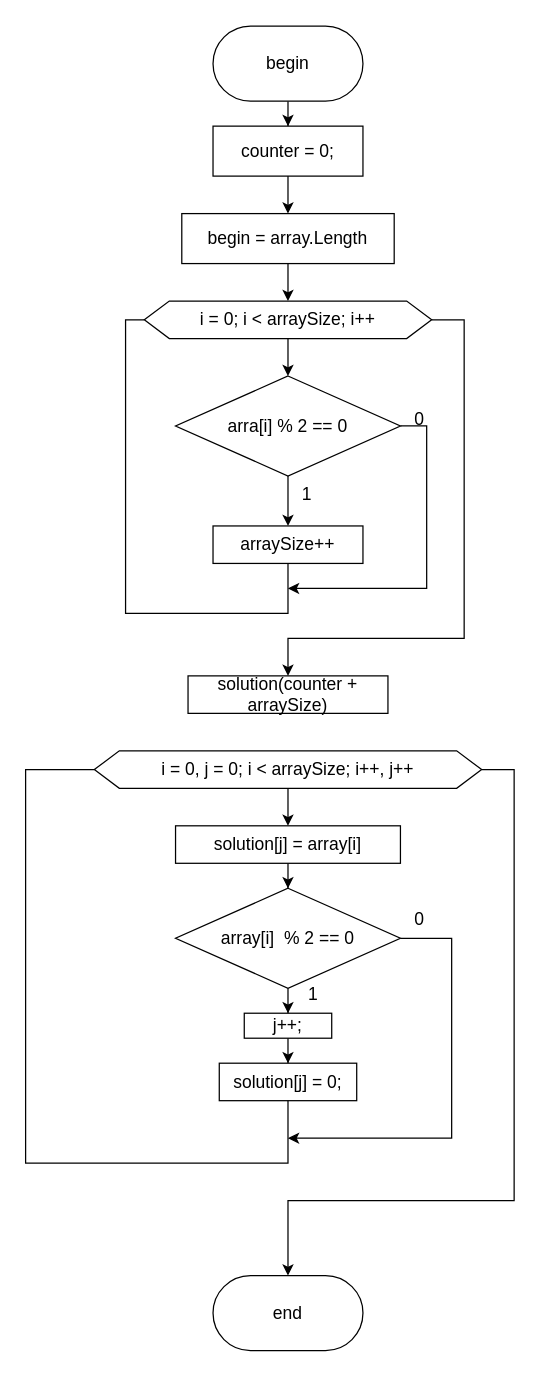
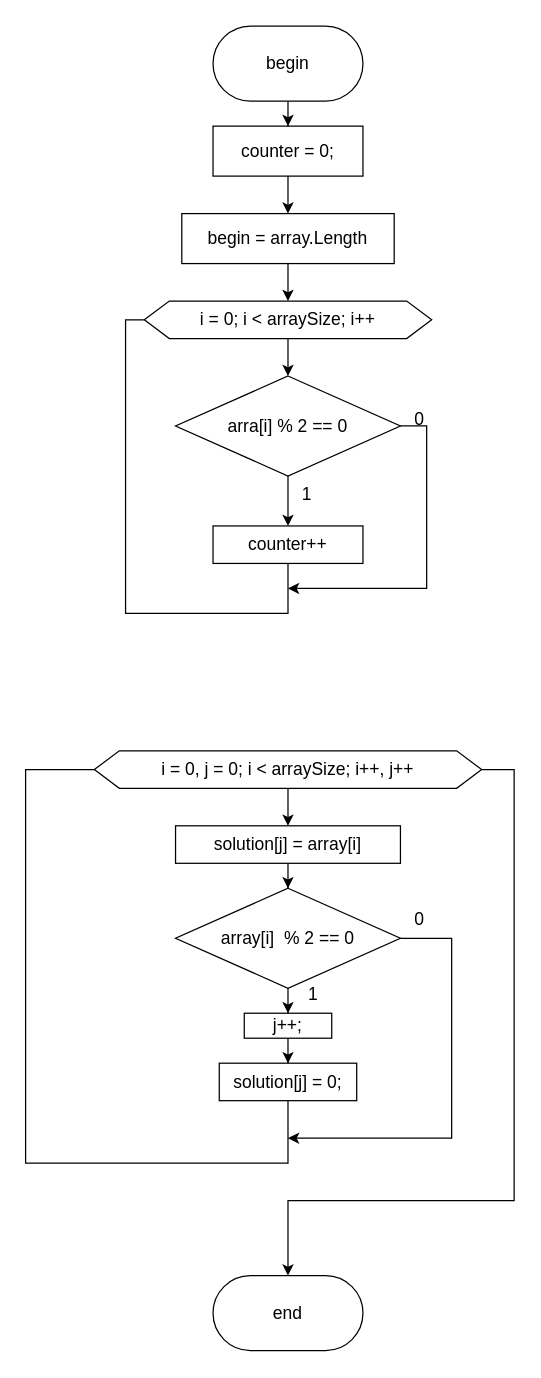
(288, 544) -> (288, 544)
(464, 565) -> none
(288, 694) -> none
